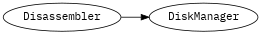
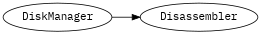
(131, 17) -> (122, 17)
